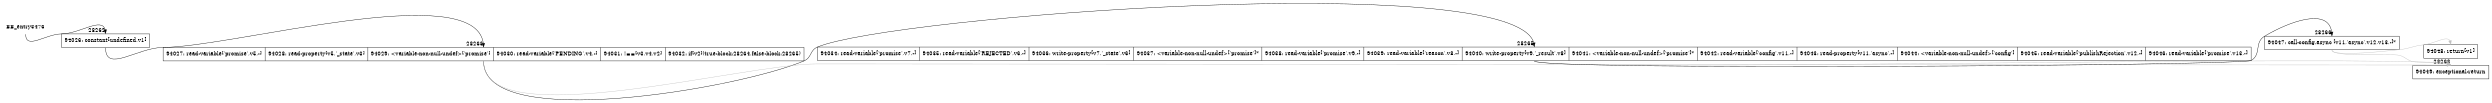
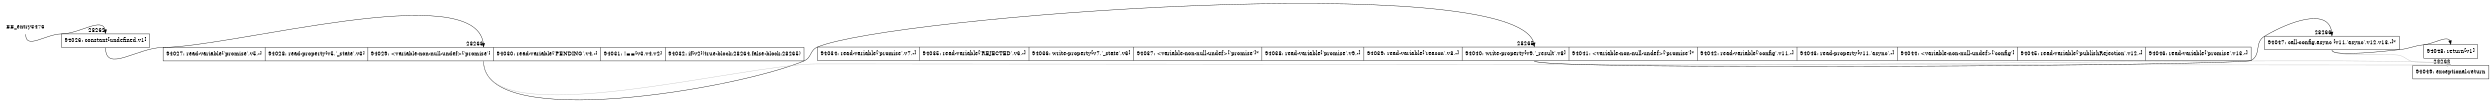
(2391, 50) -> (2391, 50)
